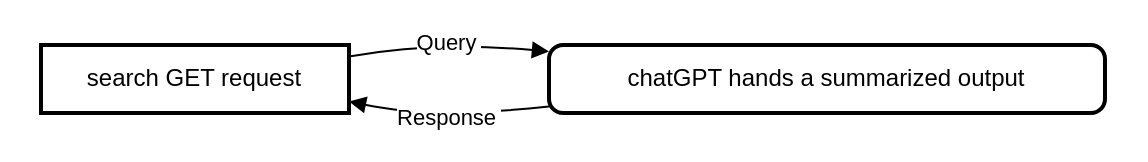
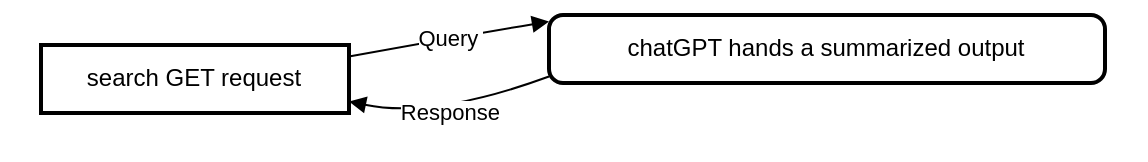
(827, 79) -> (827, 49)
